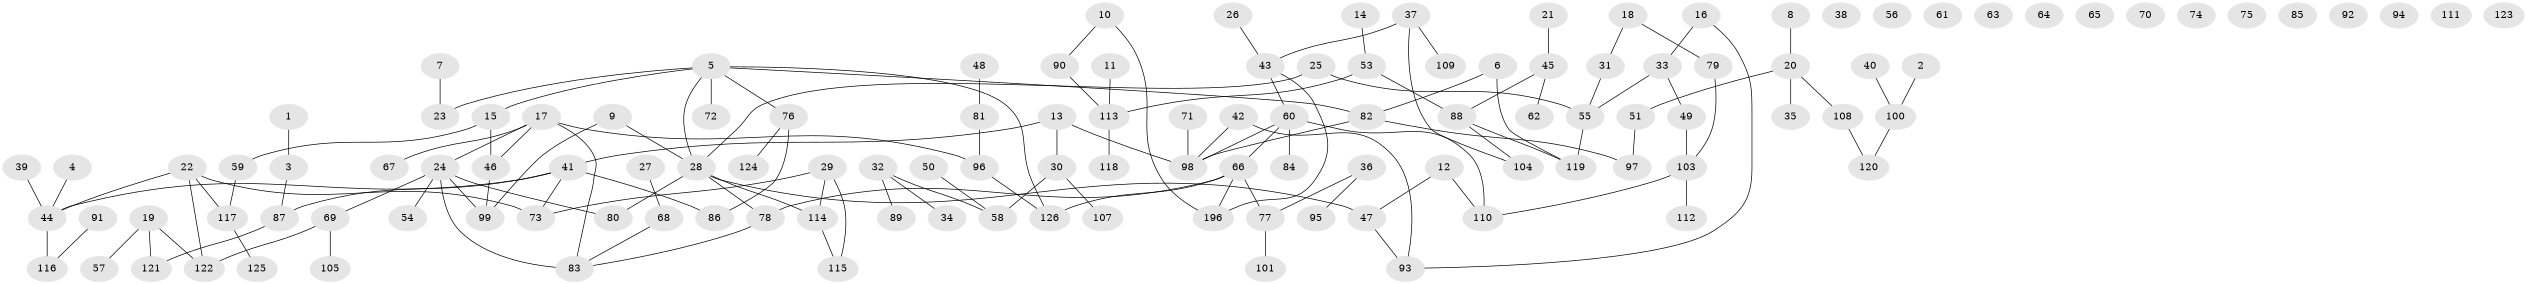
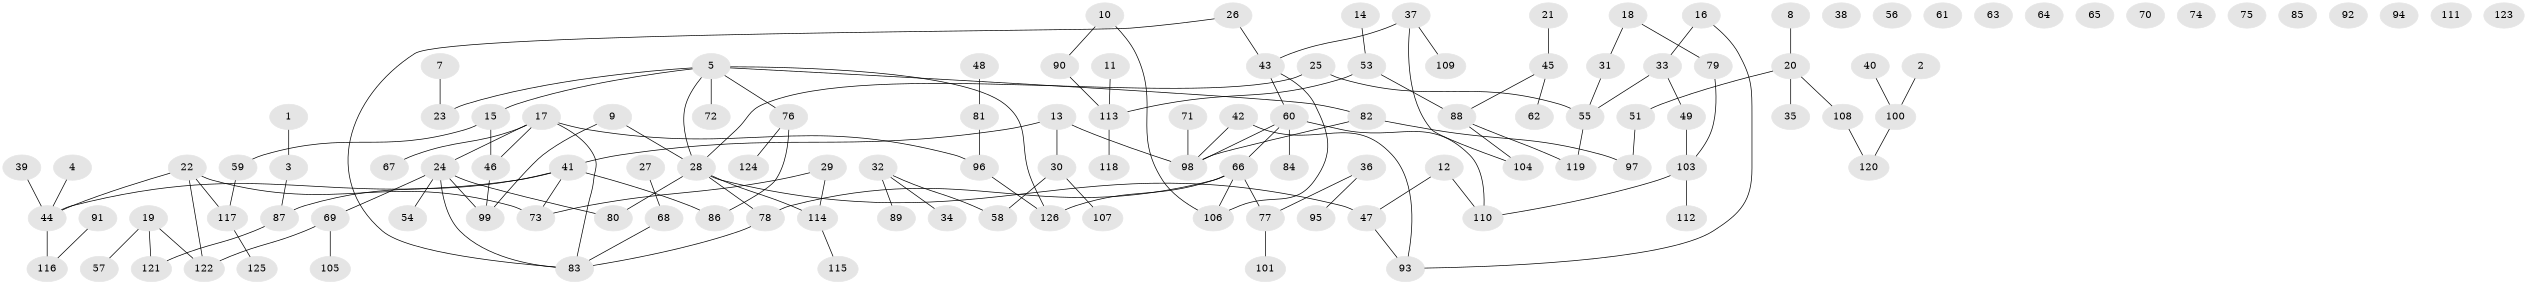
none -> (619, 38)
(1498, 66) -> none
(929, 168) -> none
(846, 217) -> none
(1213, 218) -> (1213, 218)
